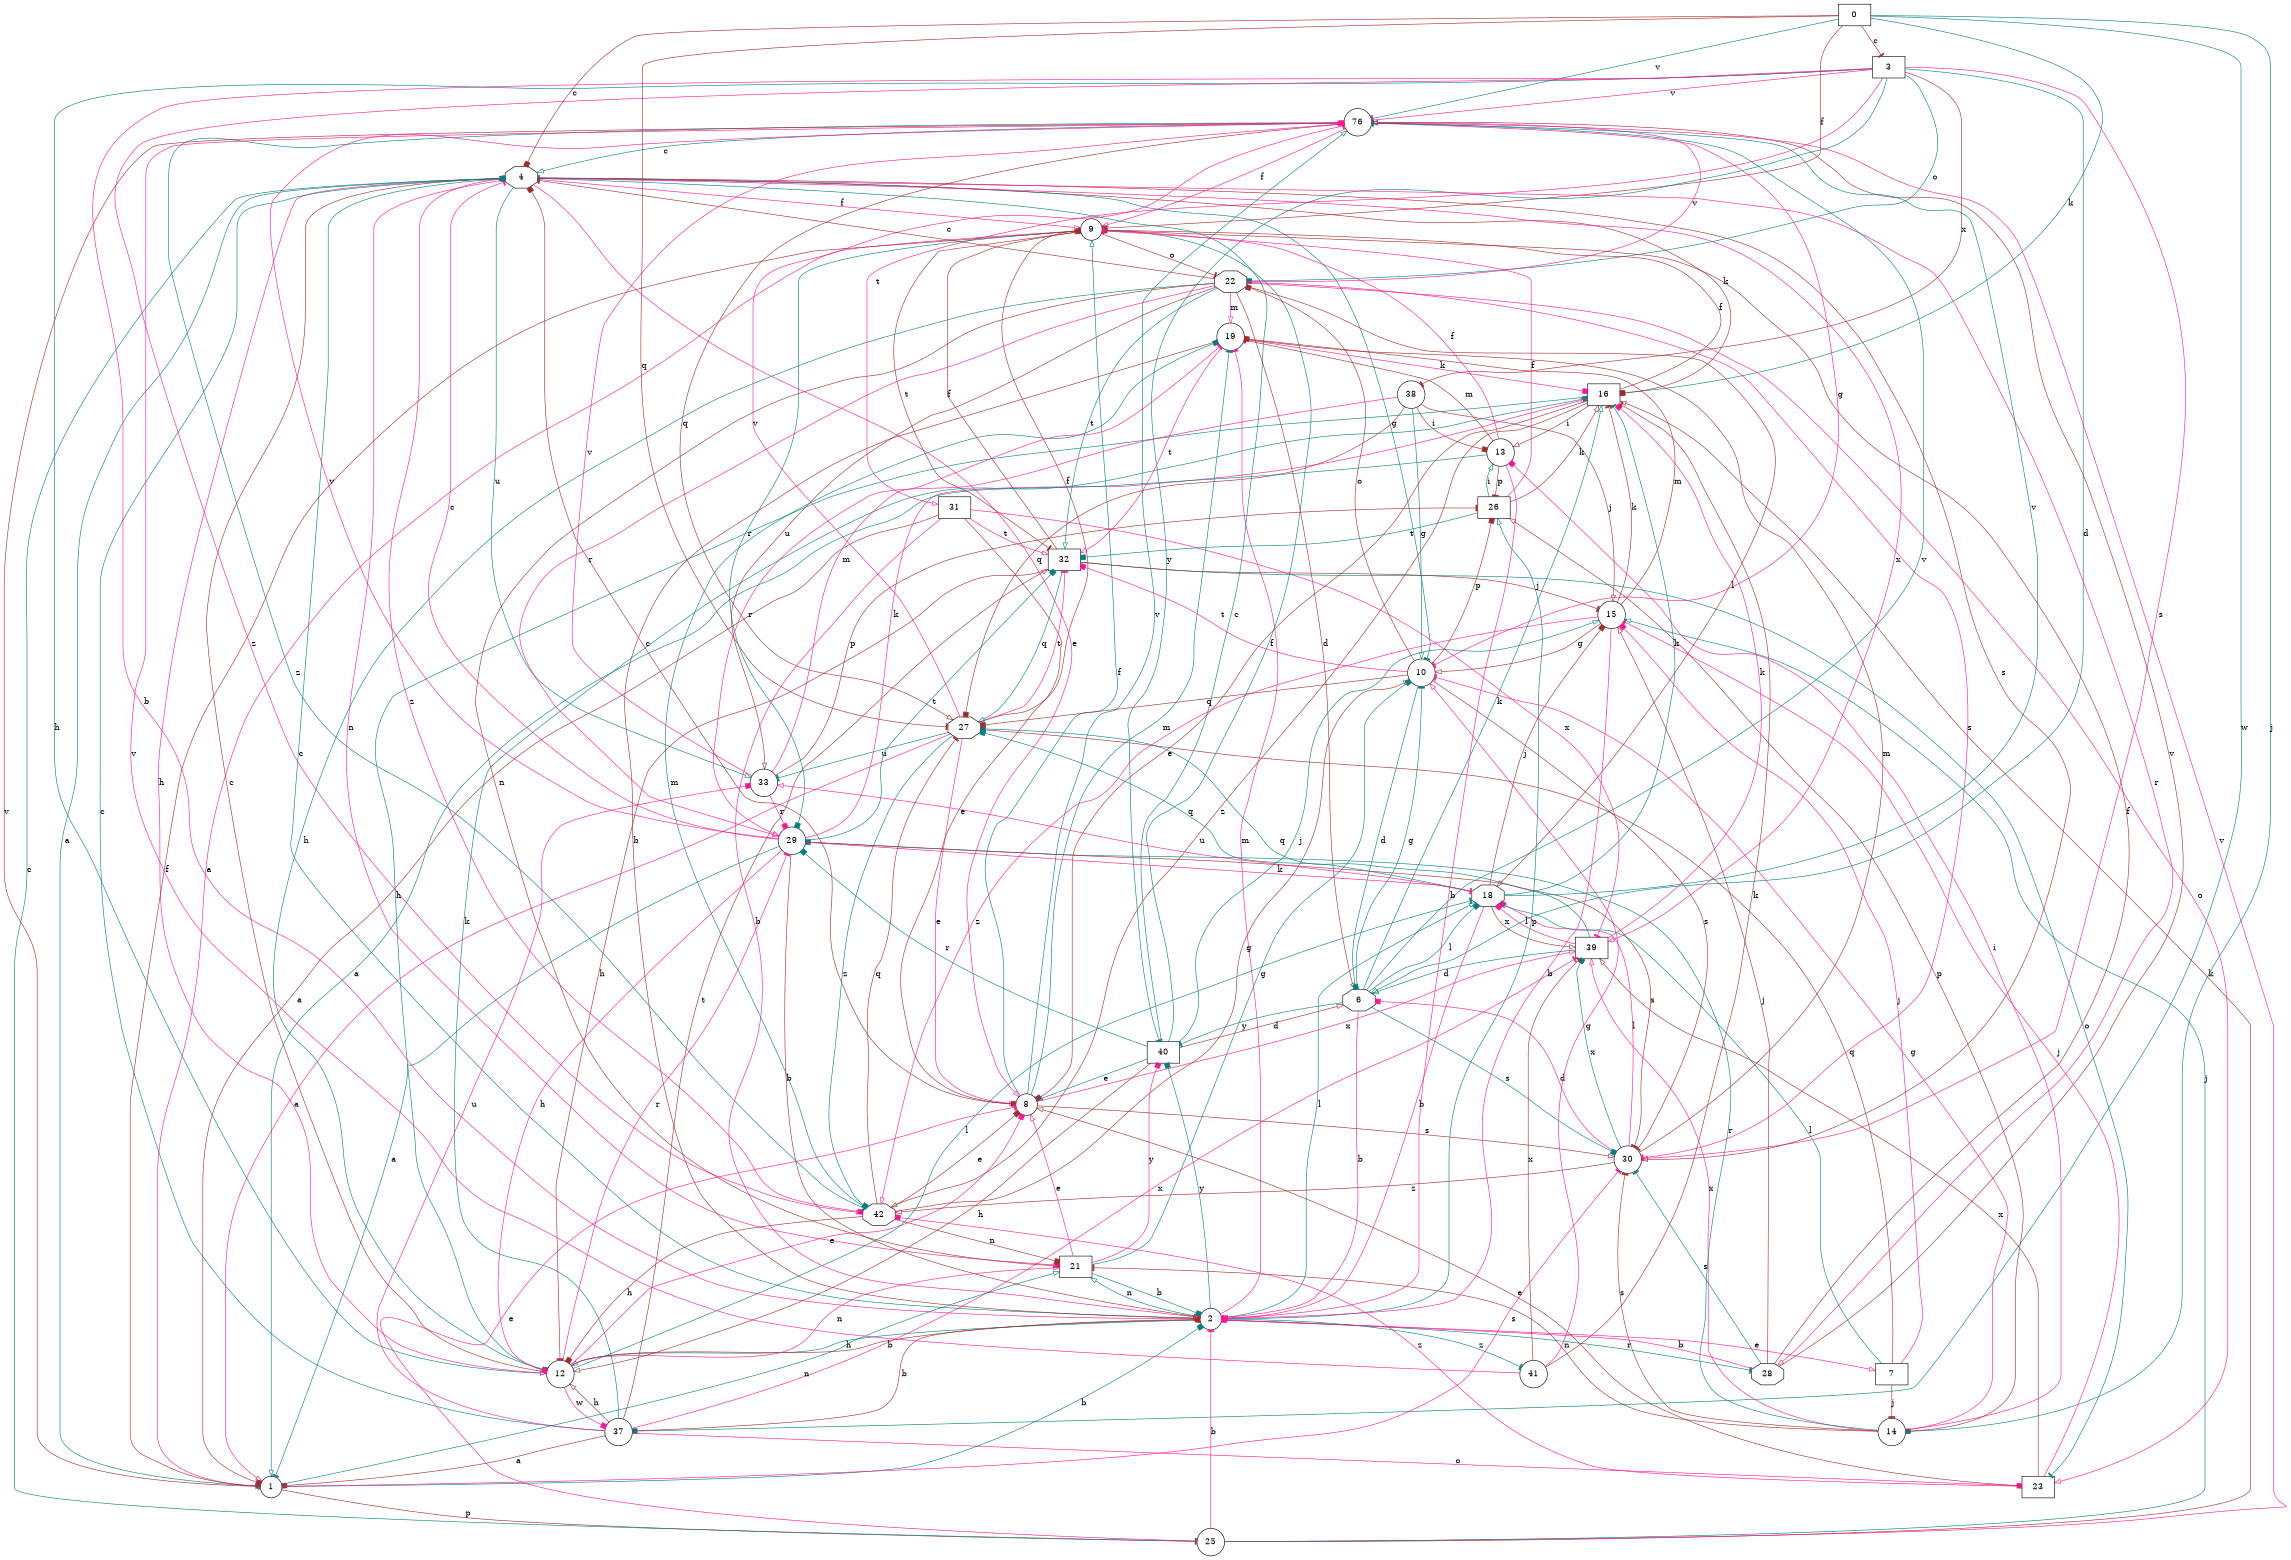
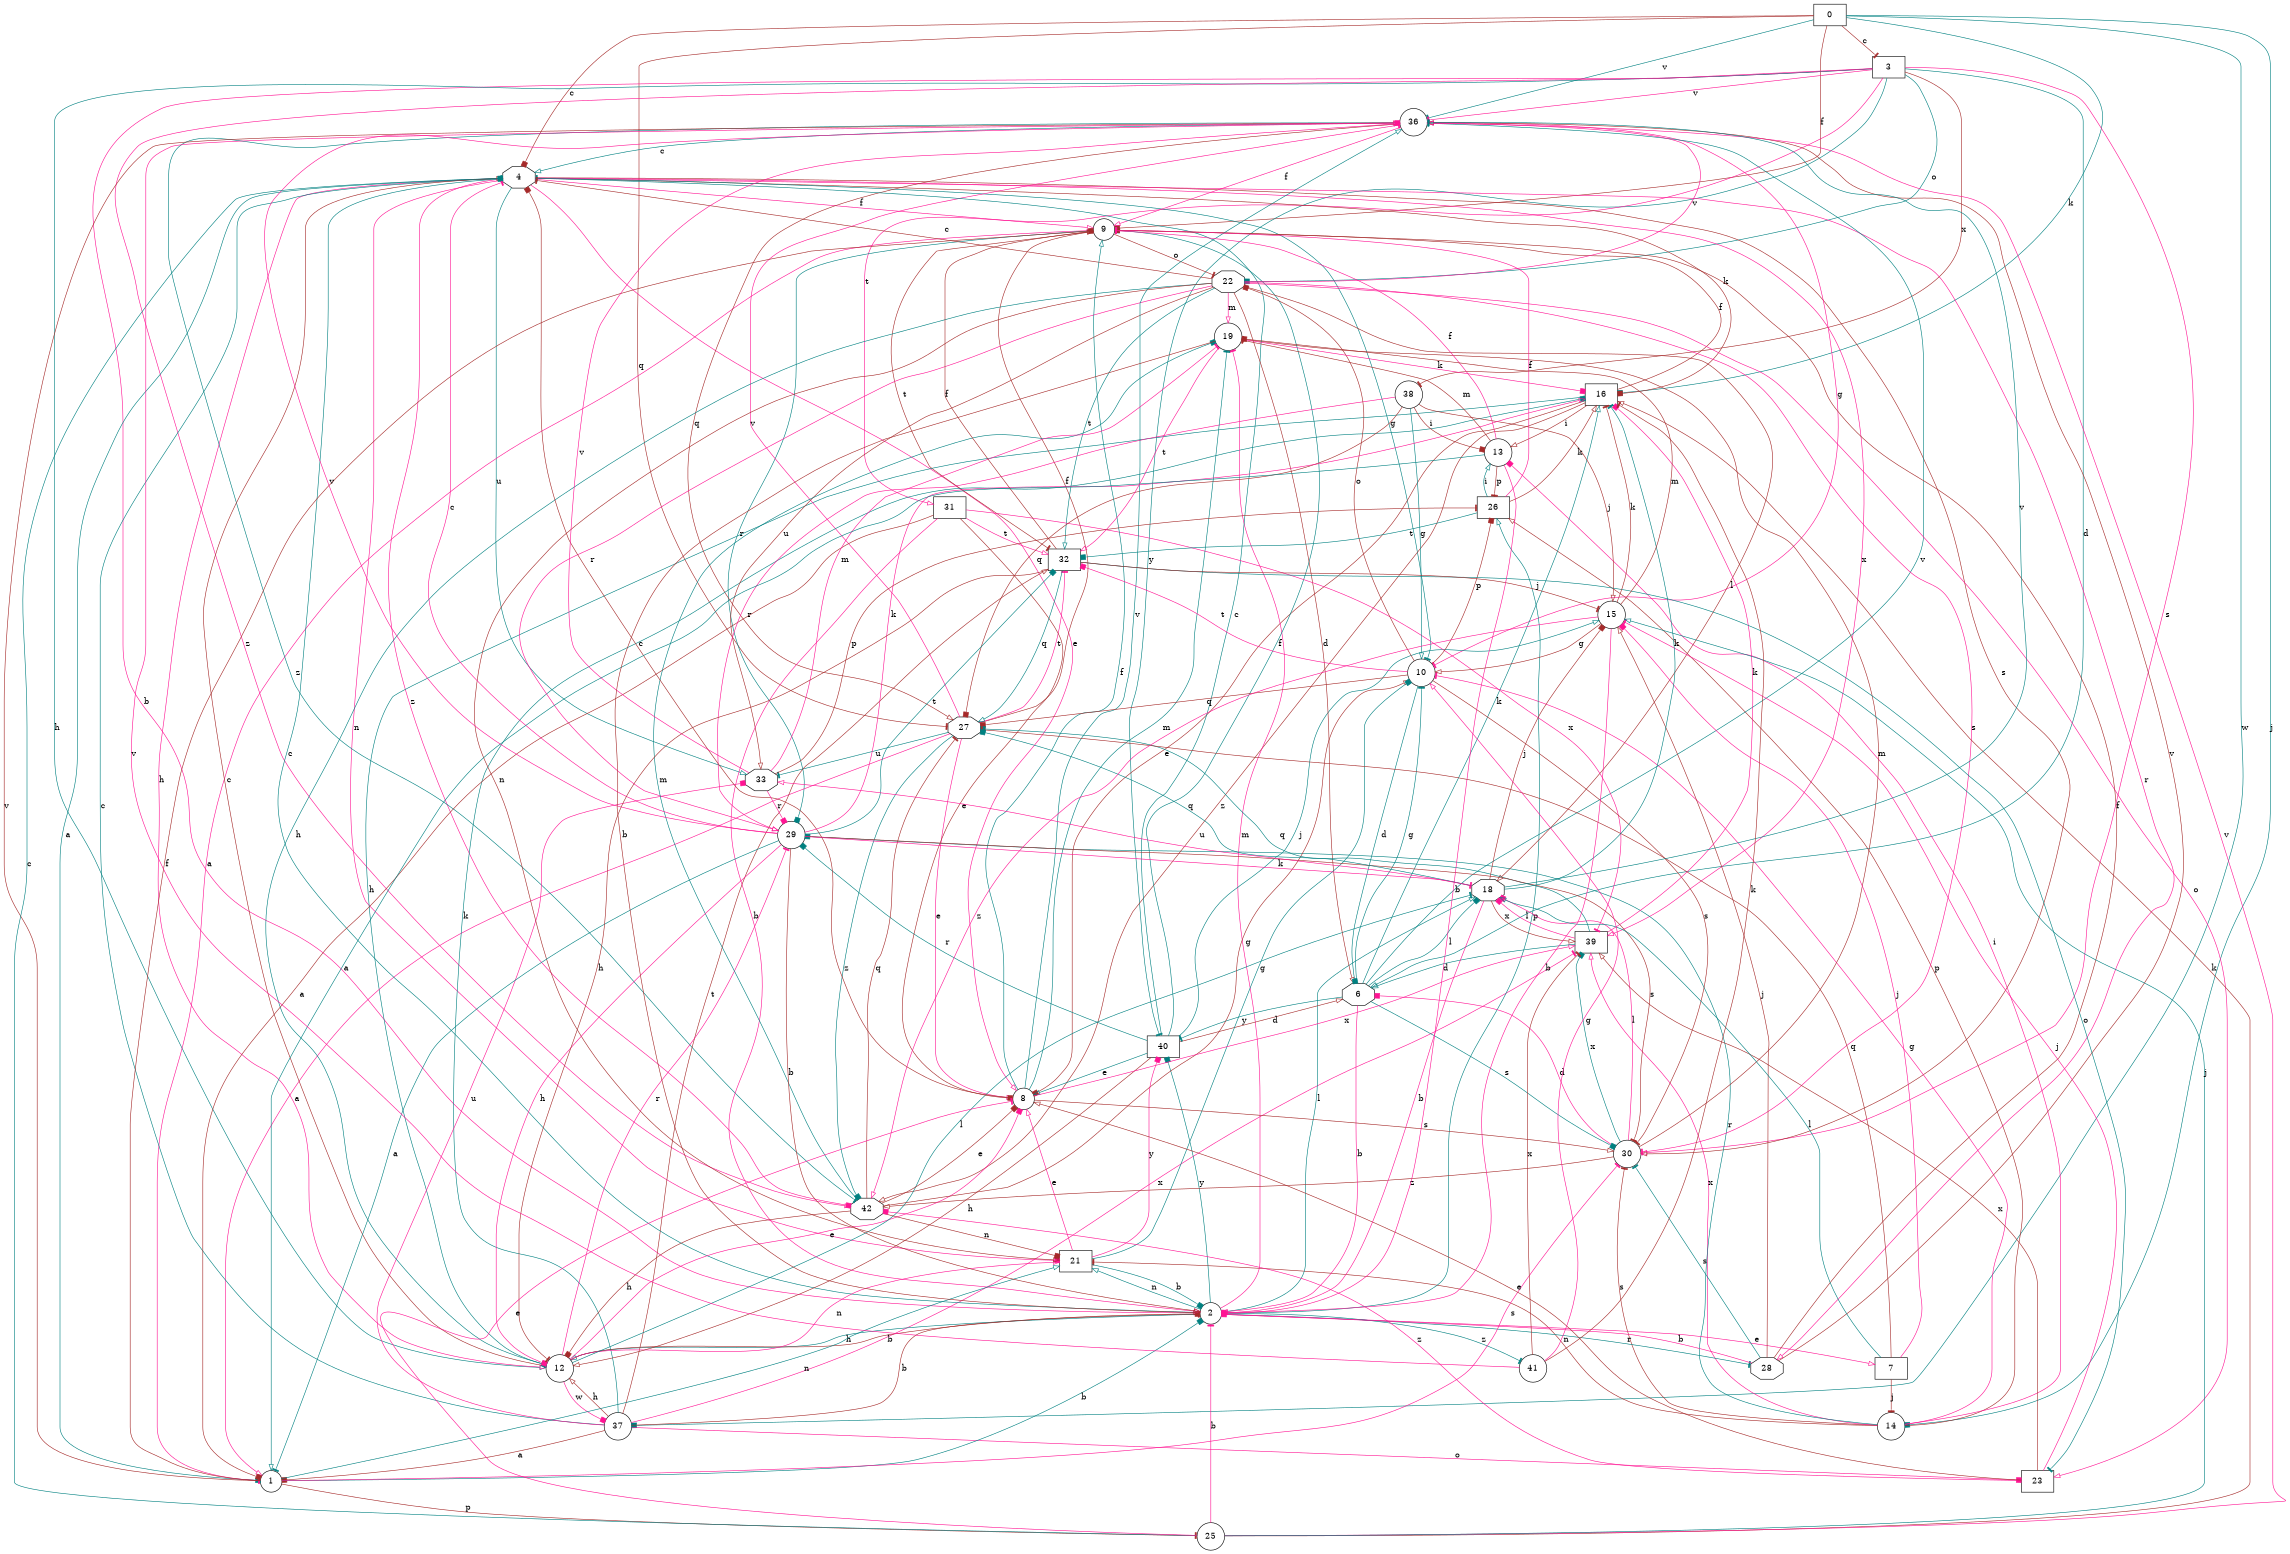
(1358, 122) -> (1414, 122)
(1063, 481) -> (1060, 475)
(764, 783) -> (761, 780)
